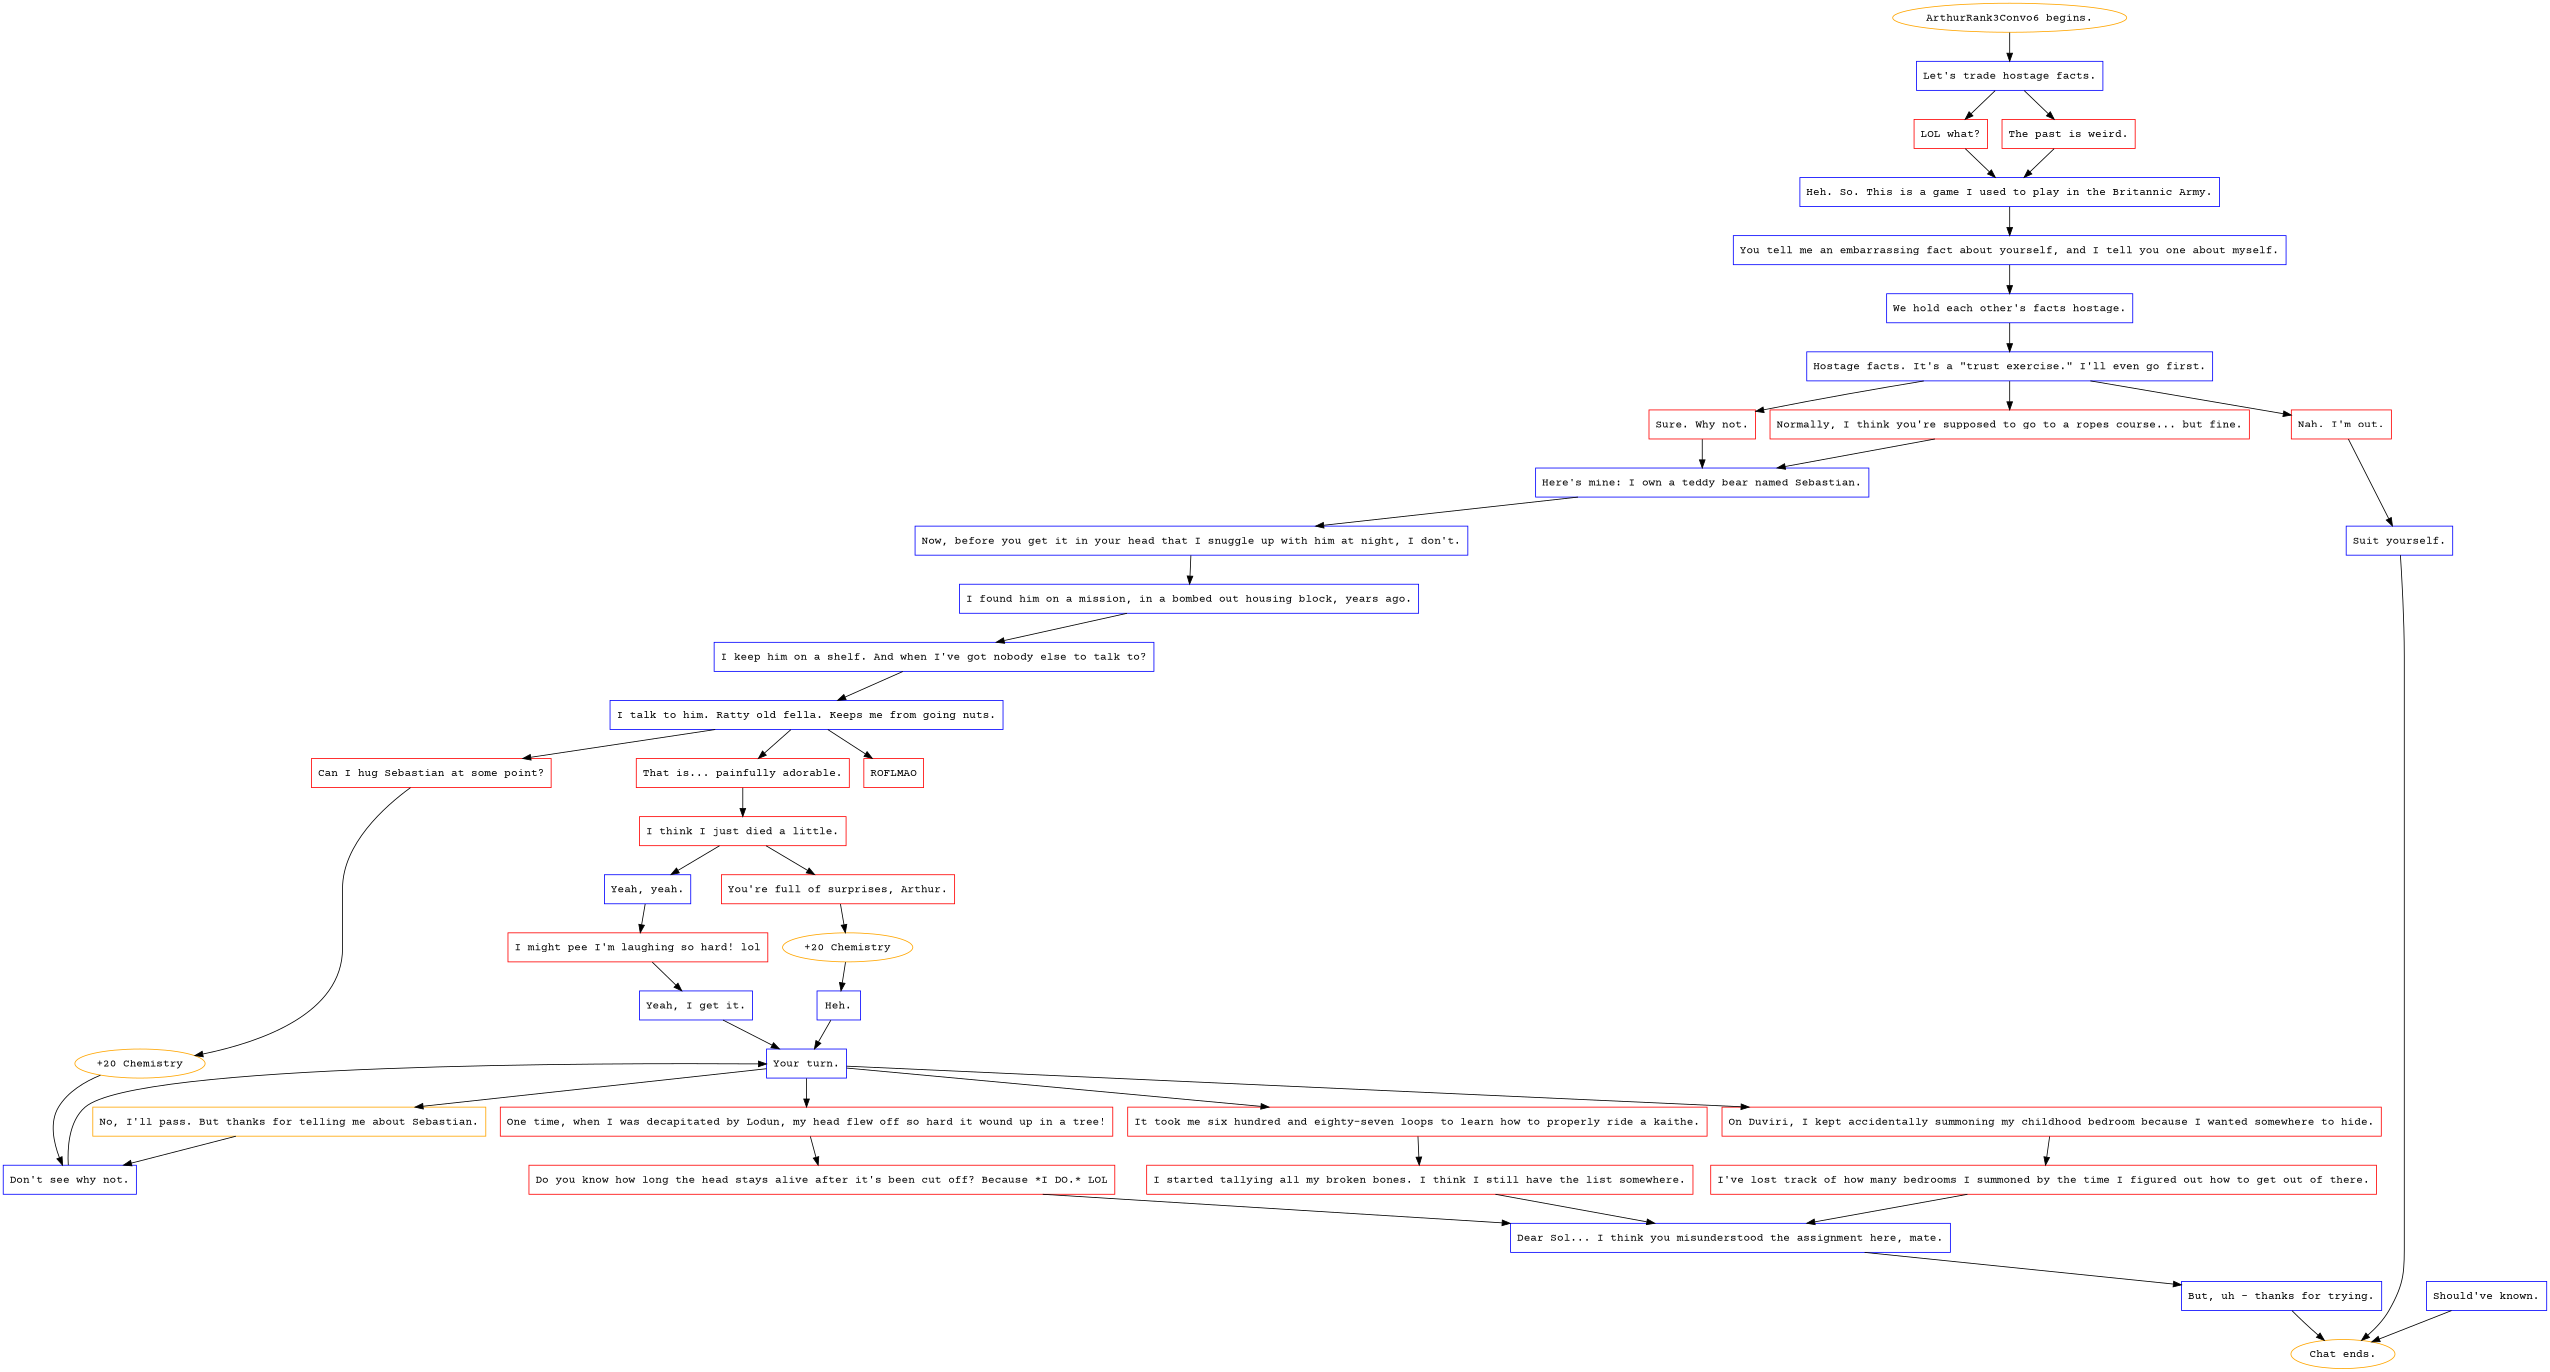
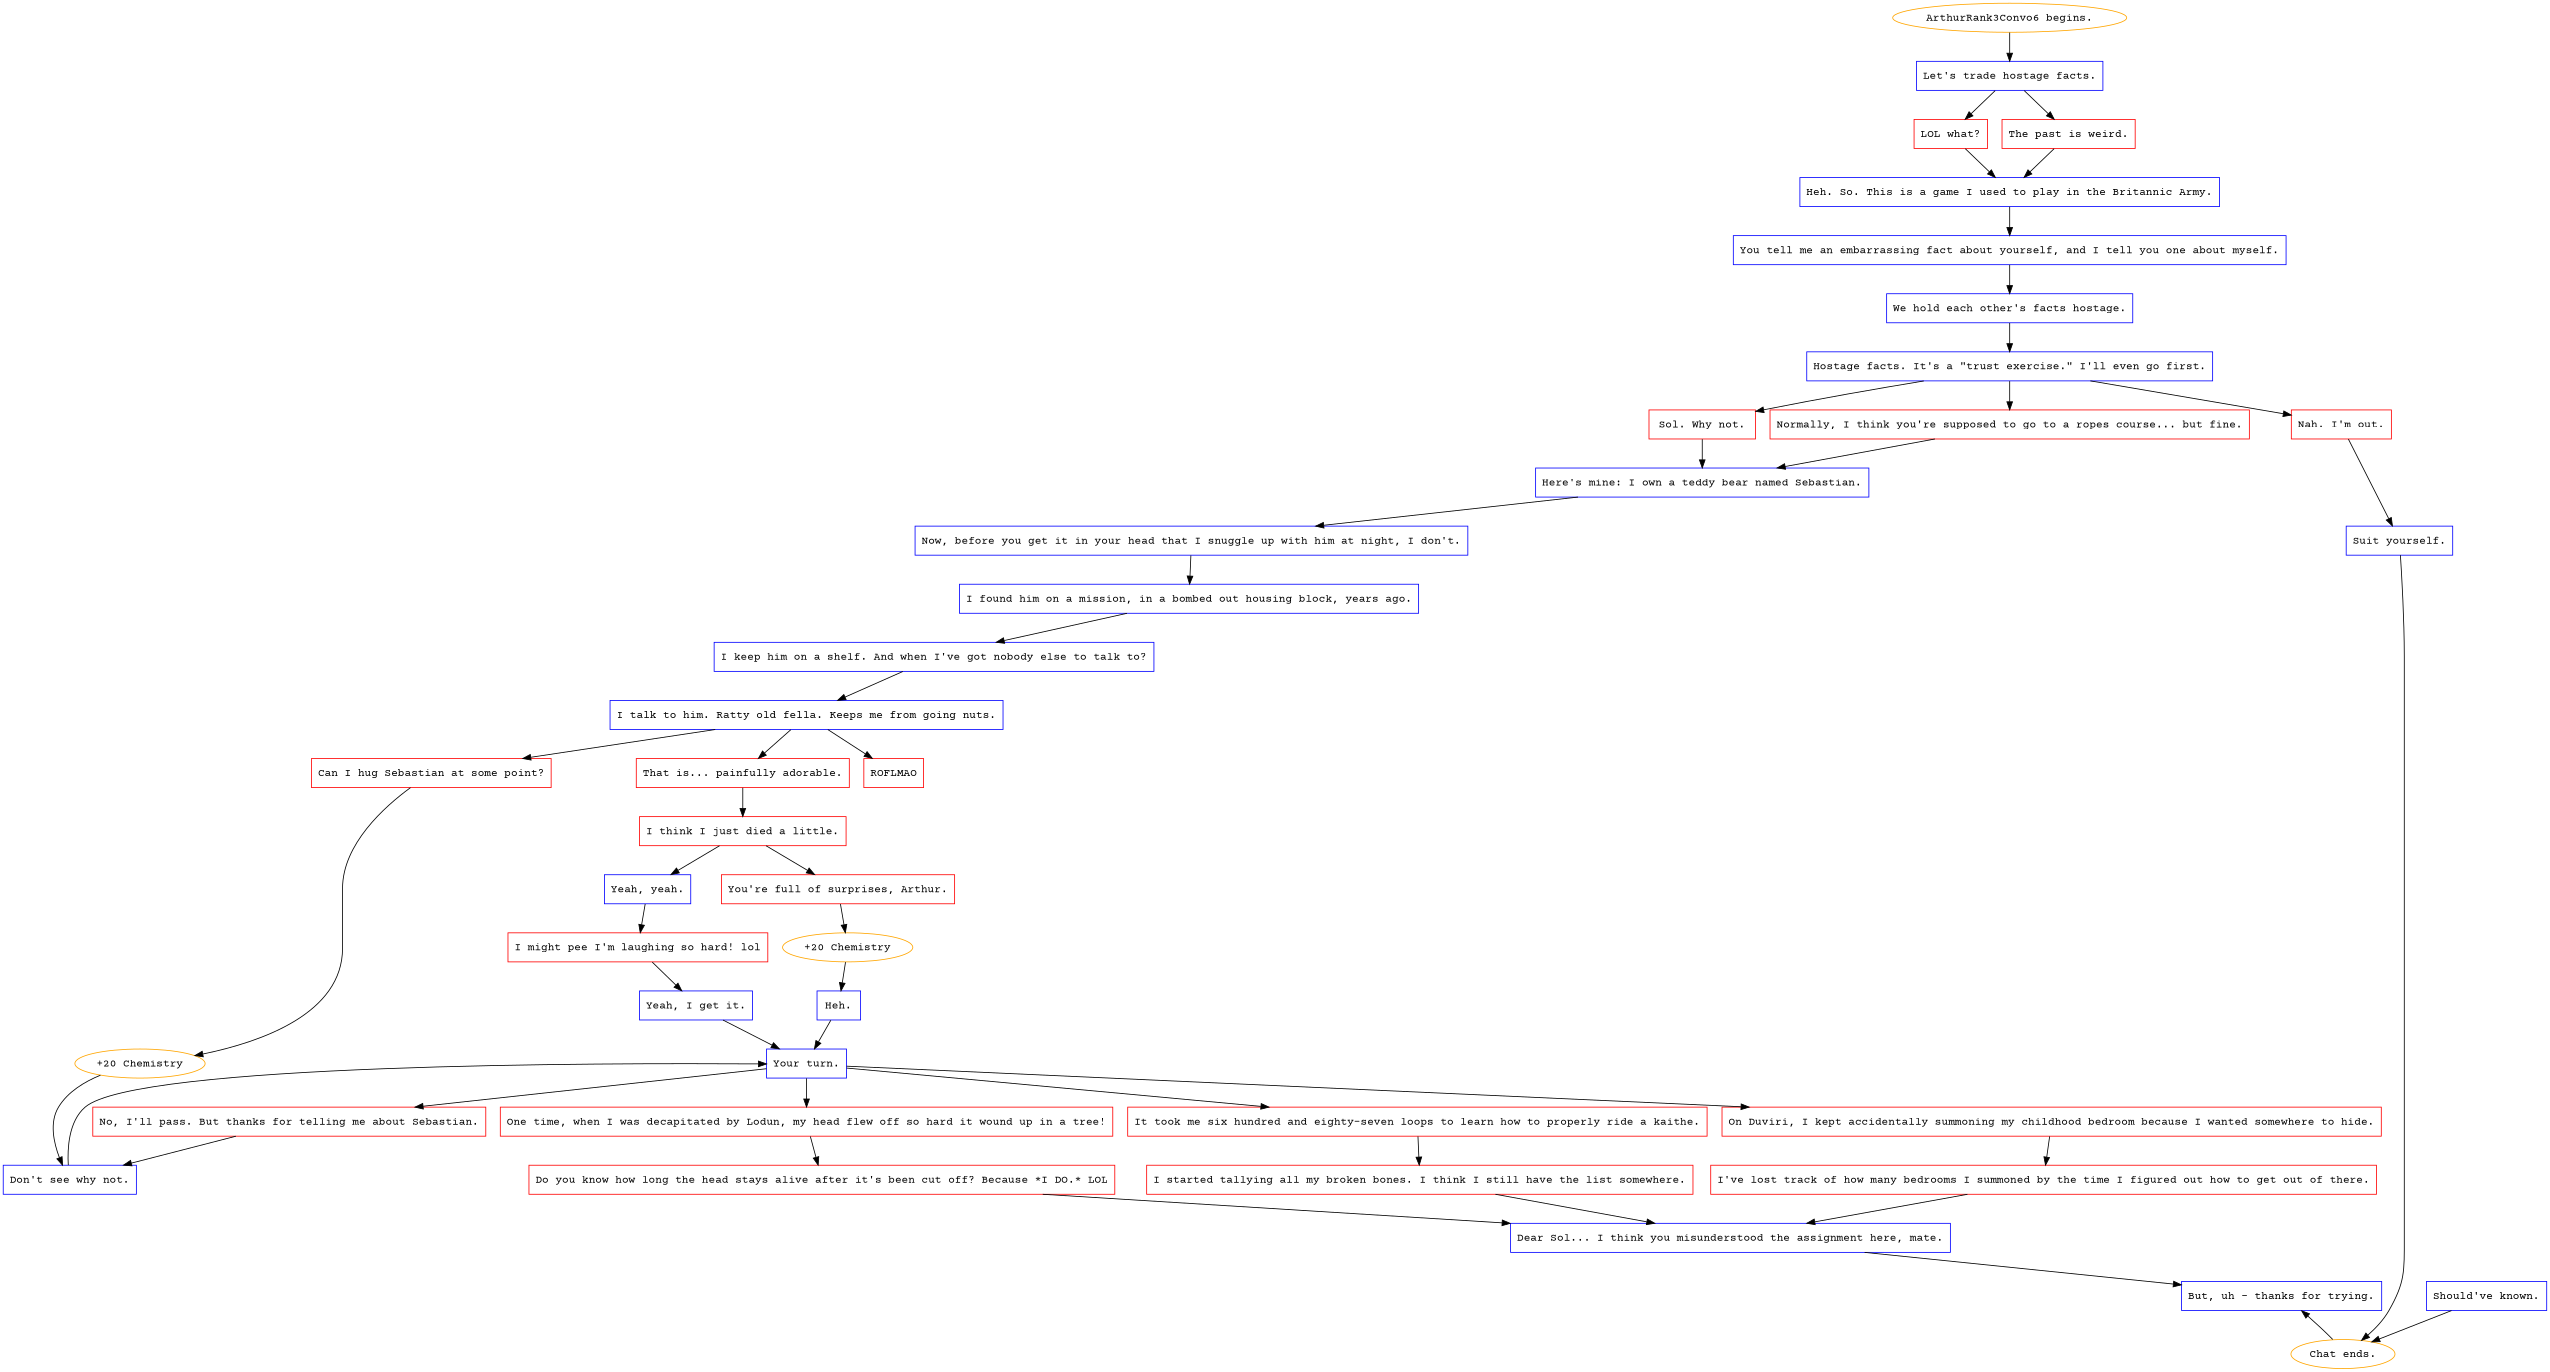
(1702, 424) -> (1702, 424)
(289, 1122) -> (289, 1122)
(2305, 1323) -> (2320, 1328)
